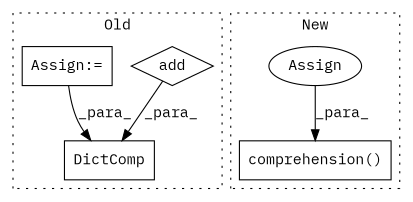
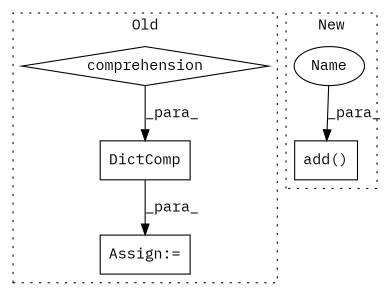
(172, 66) -> (145, 66)
(315, 66) -> (329, 66)
(74, 110) -> (145, 202)
(315, 160) -> (326, 160)
